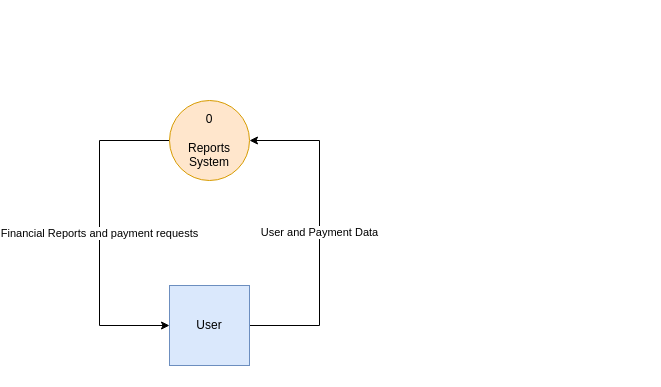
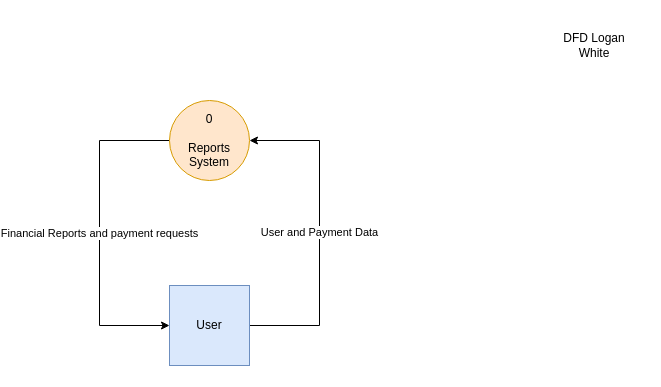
none -> (595, 46)
